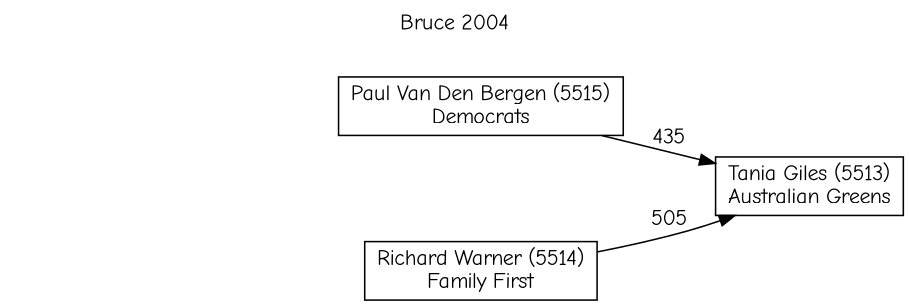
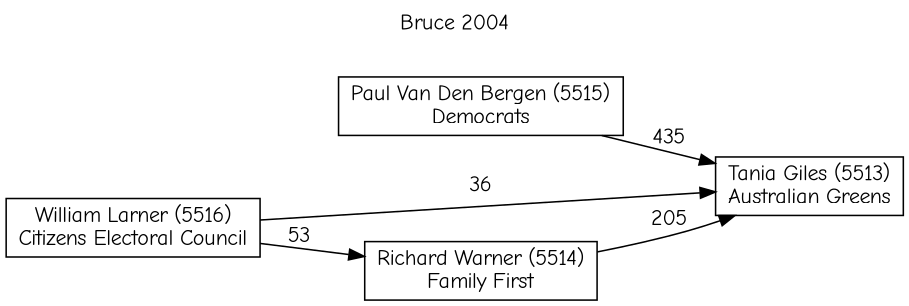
(669, 219) -> (669, 219)
none -> (133, 228)
